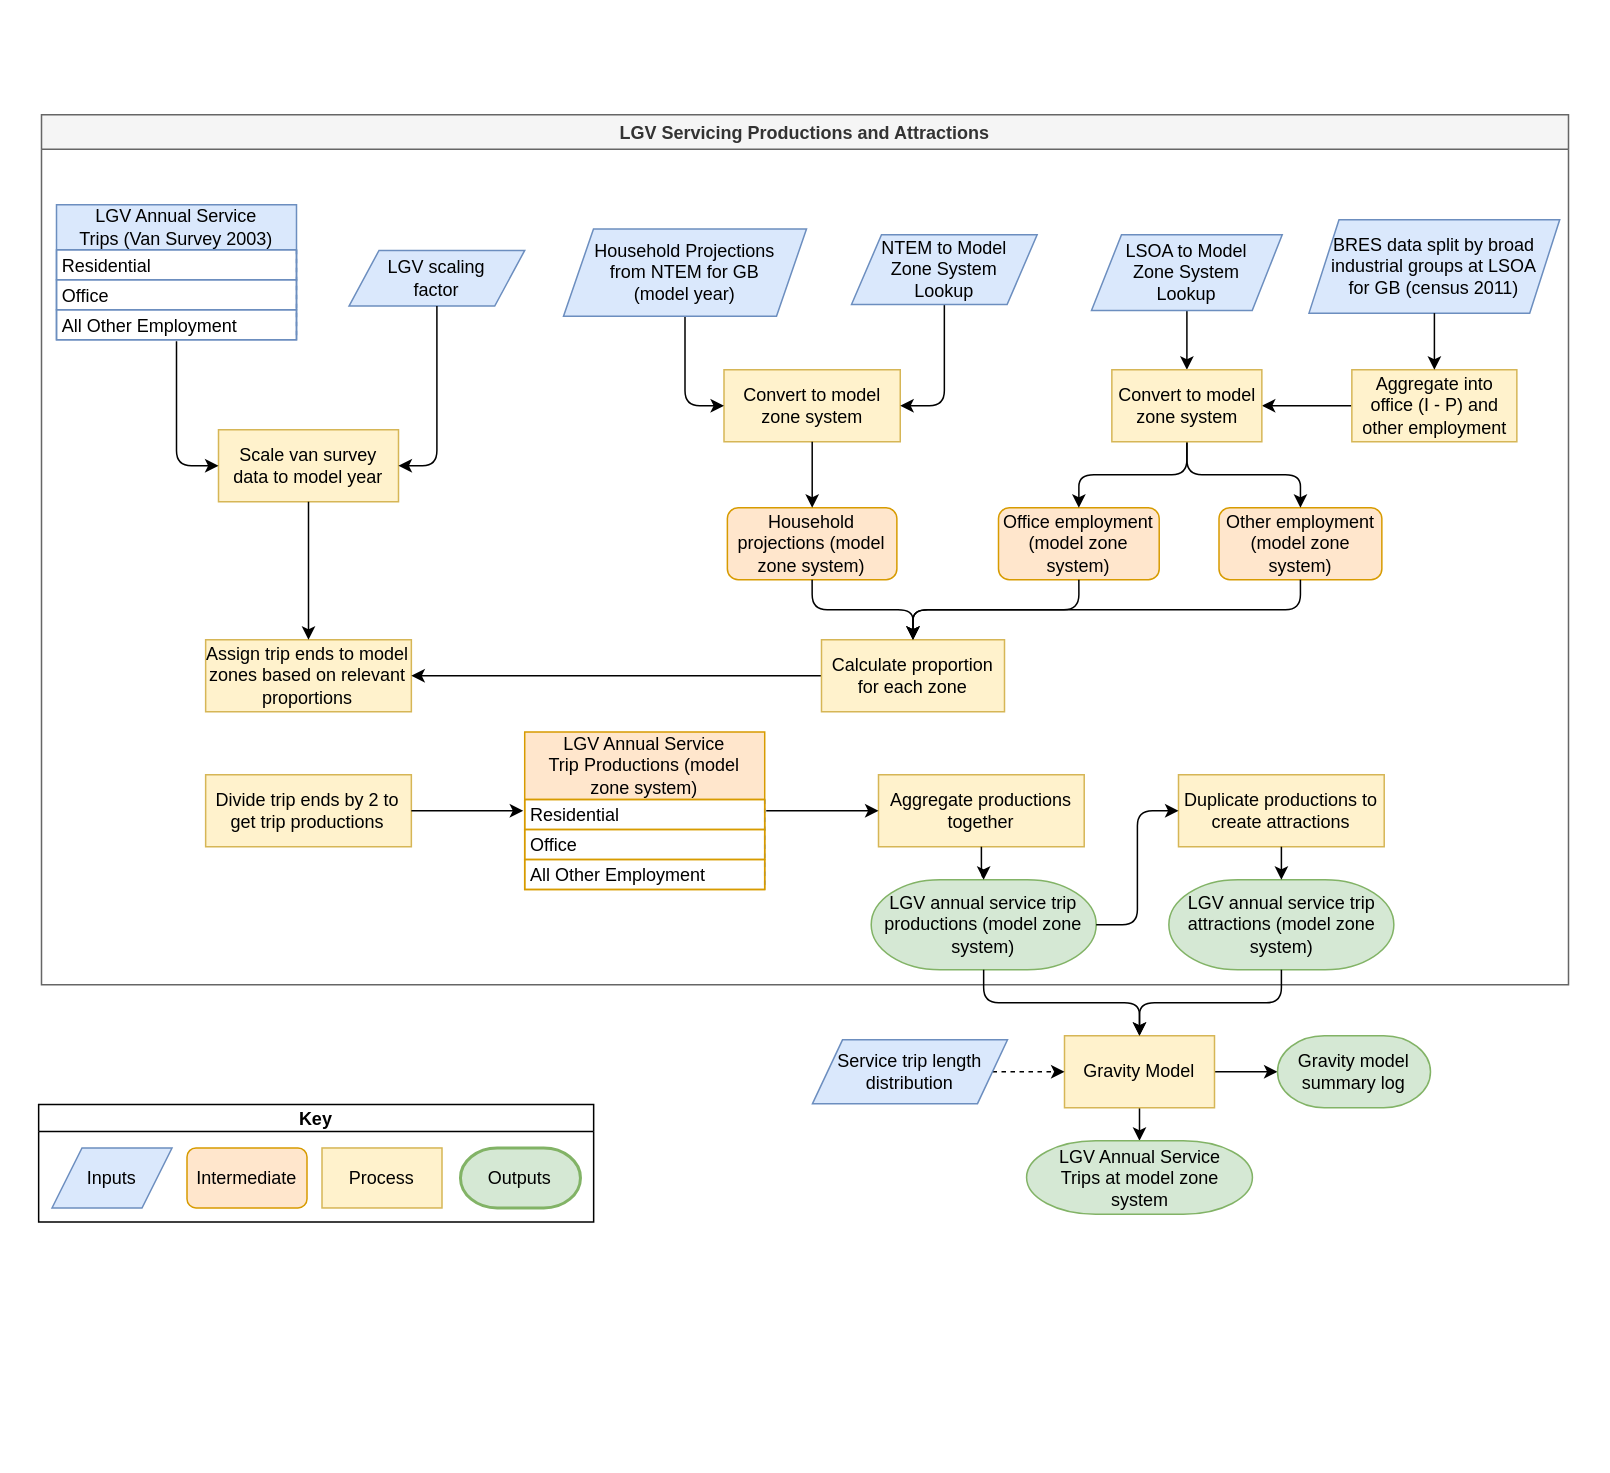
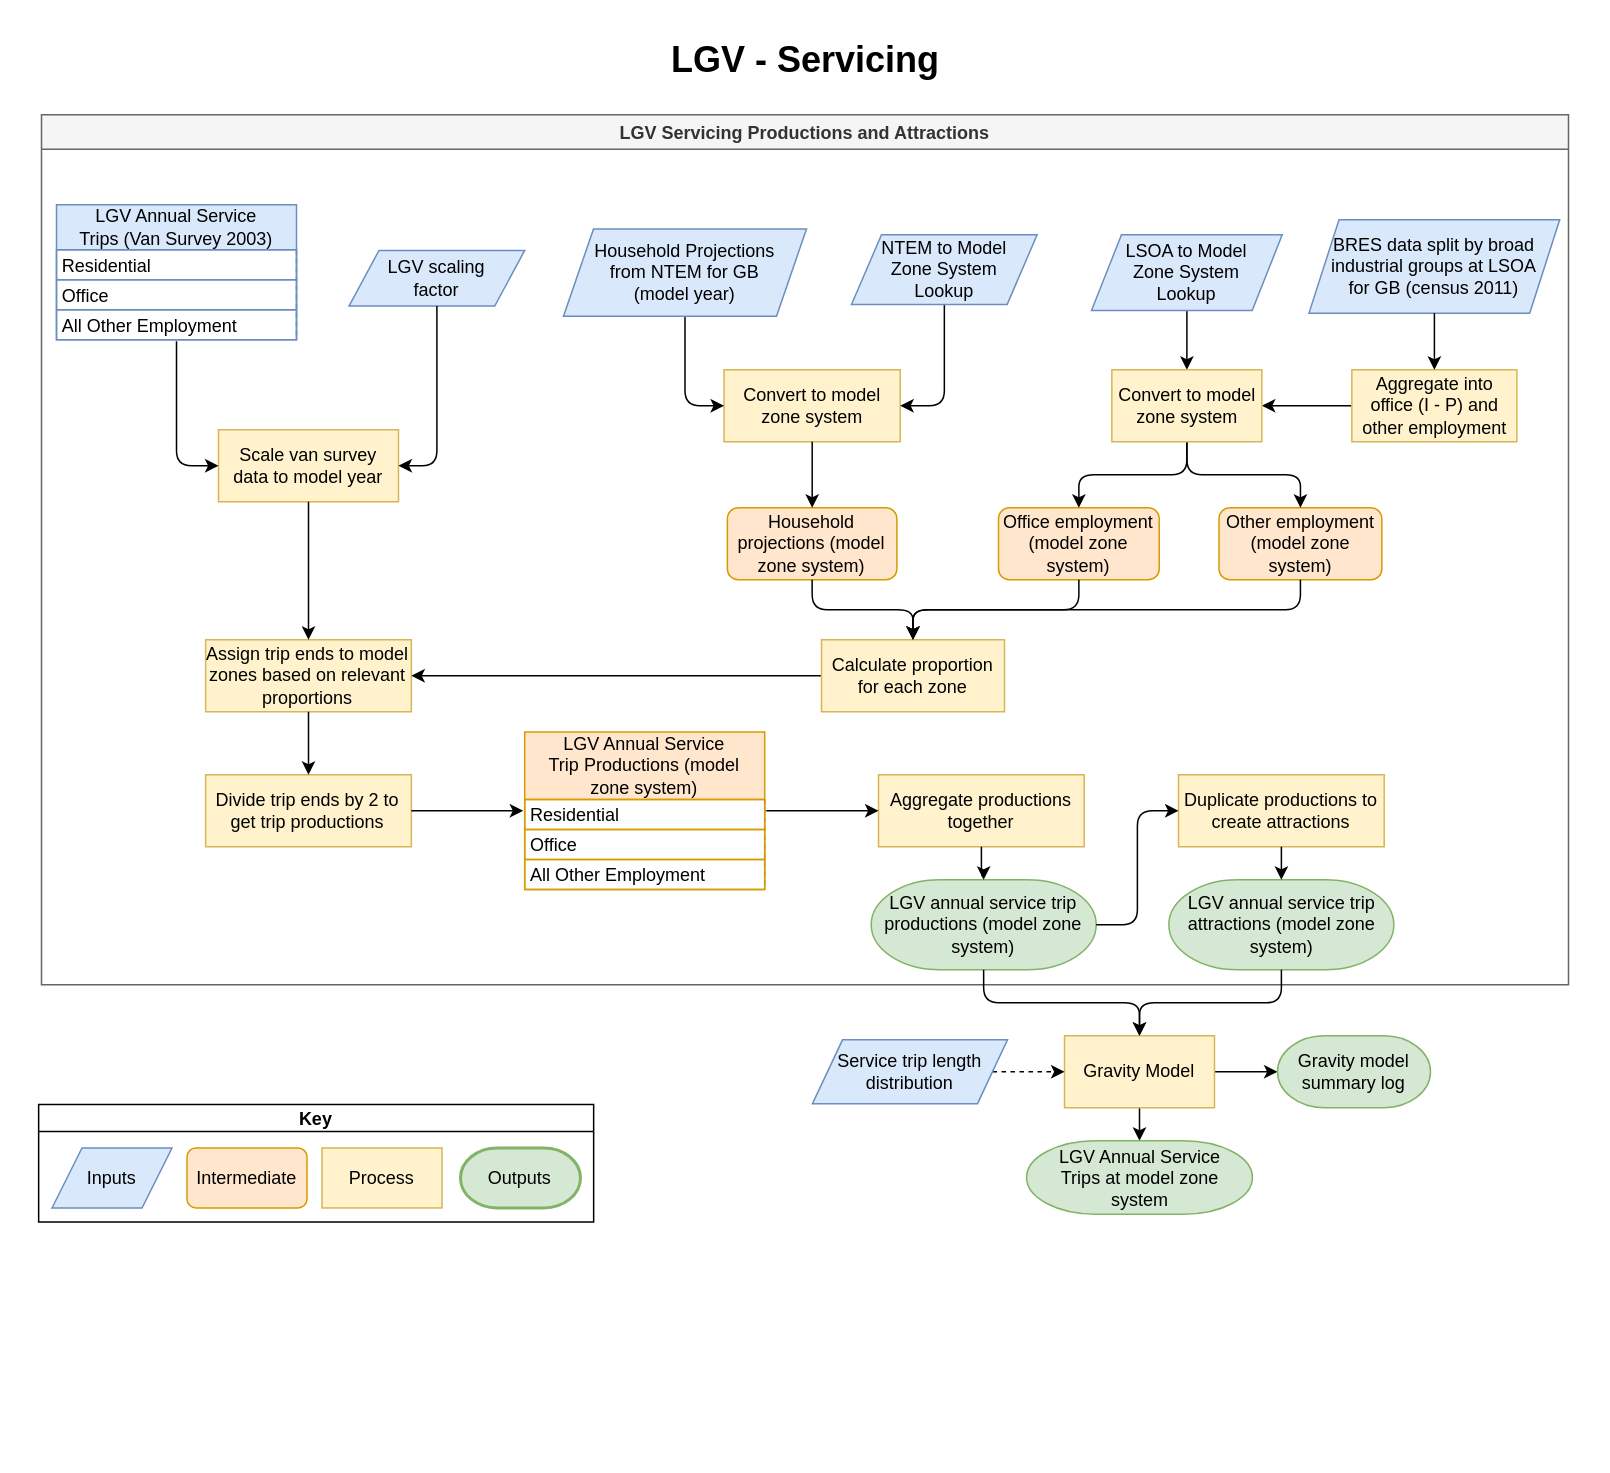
none -> (804, 61)
none -> (308, 738)
